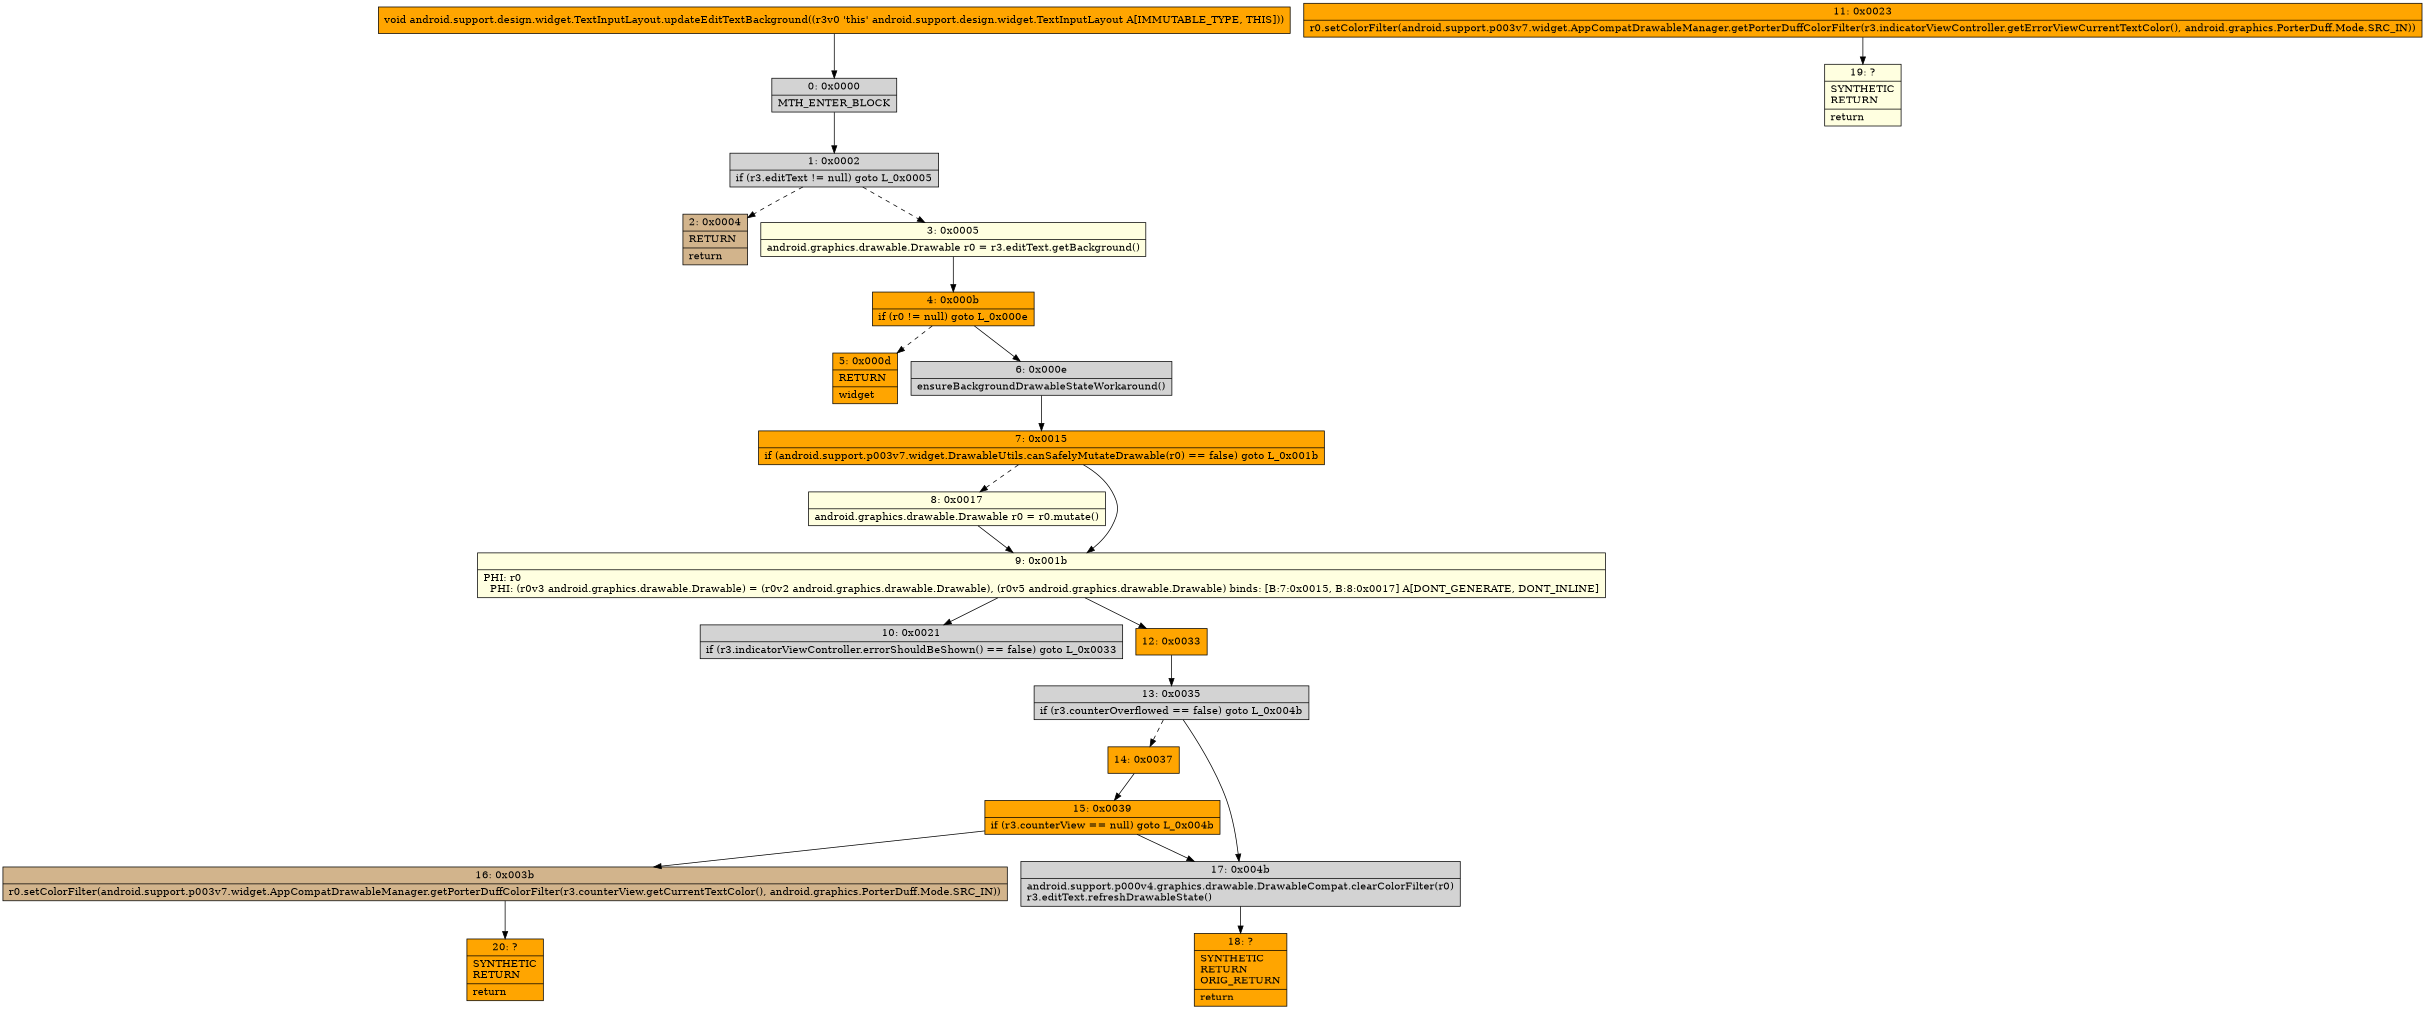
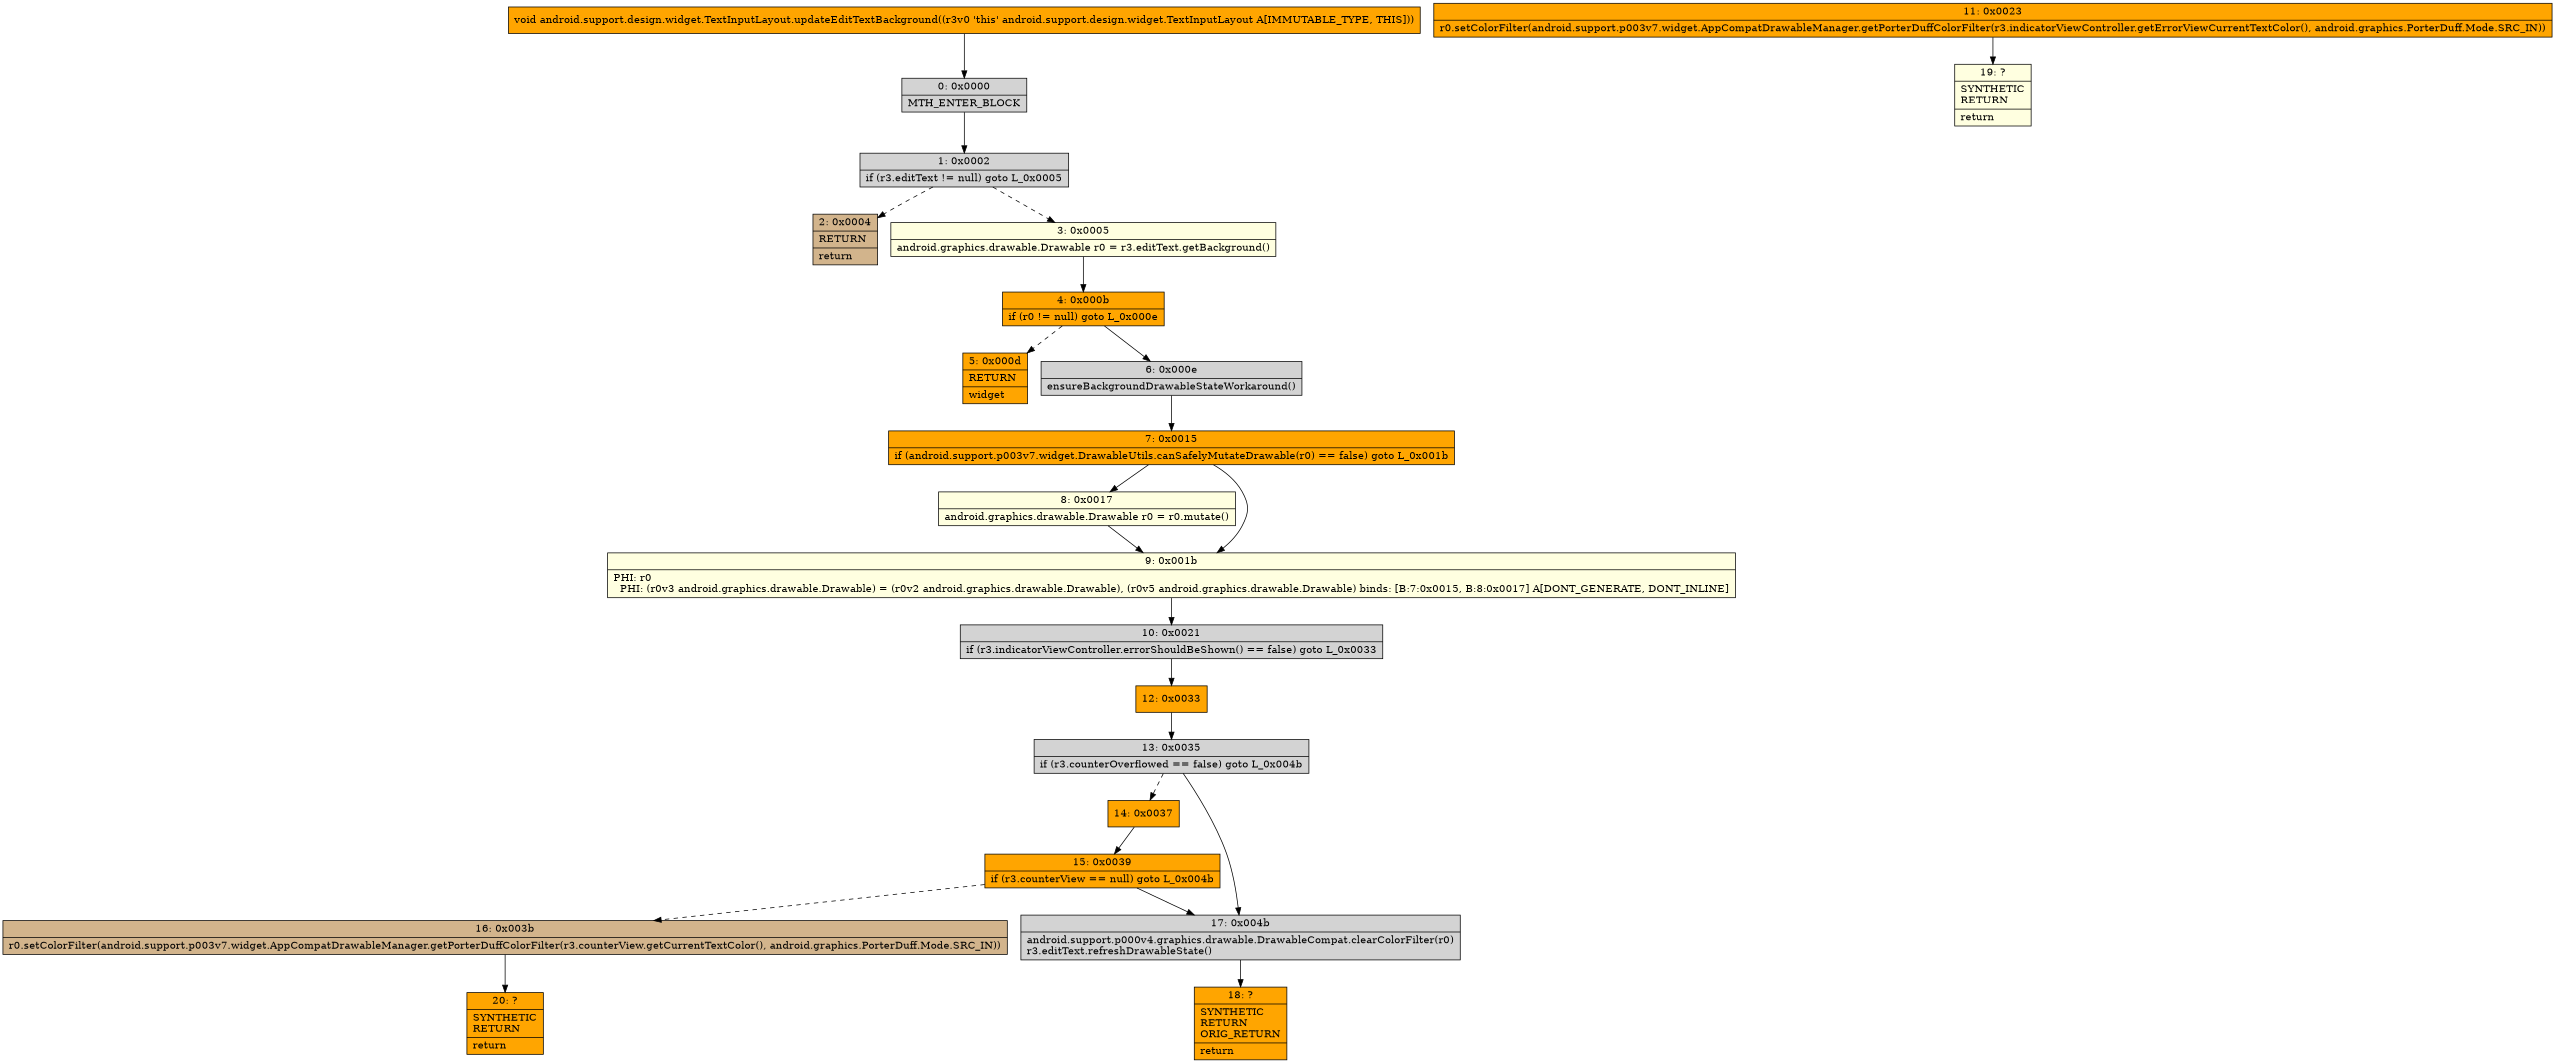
(1002, 476) -> (1132, 476)
(1112, 611) -> (1172, 668)
(823, 849) -> (823, 902)
